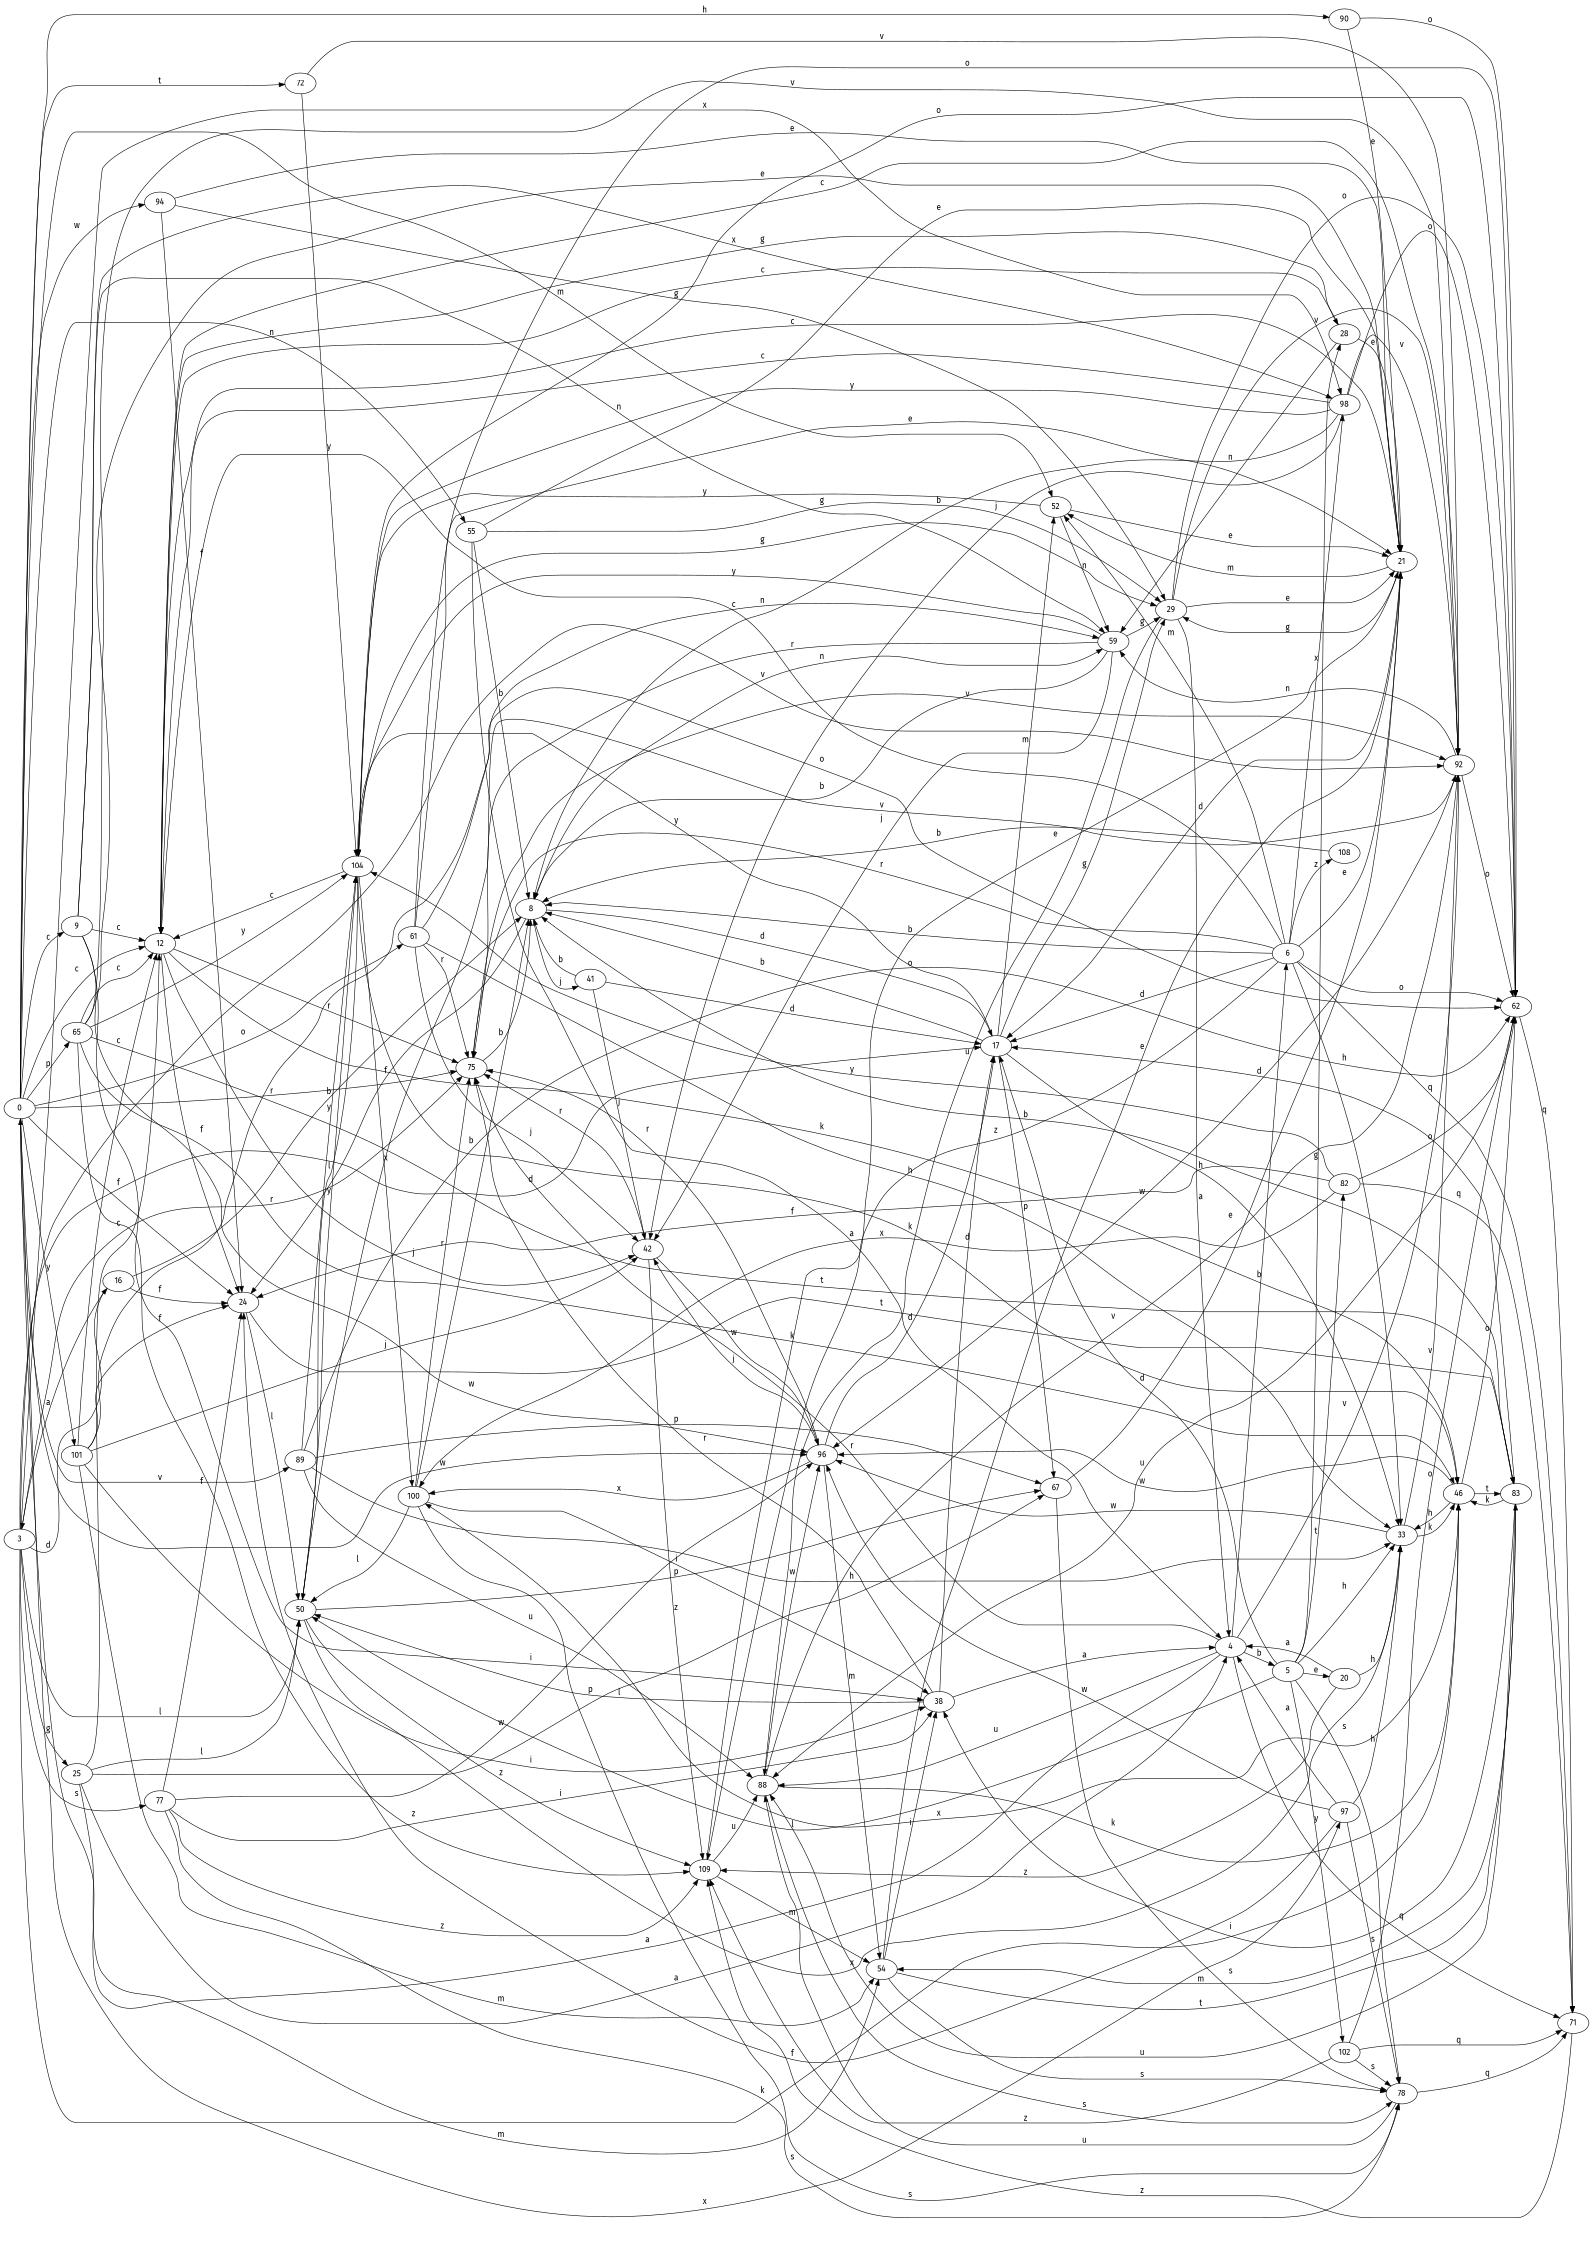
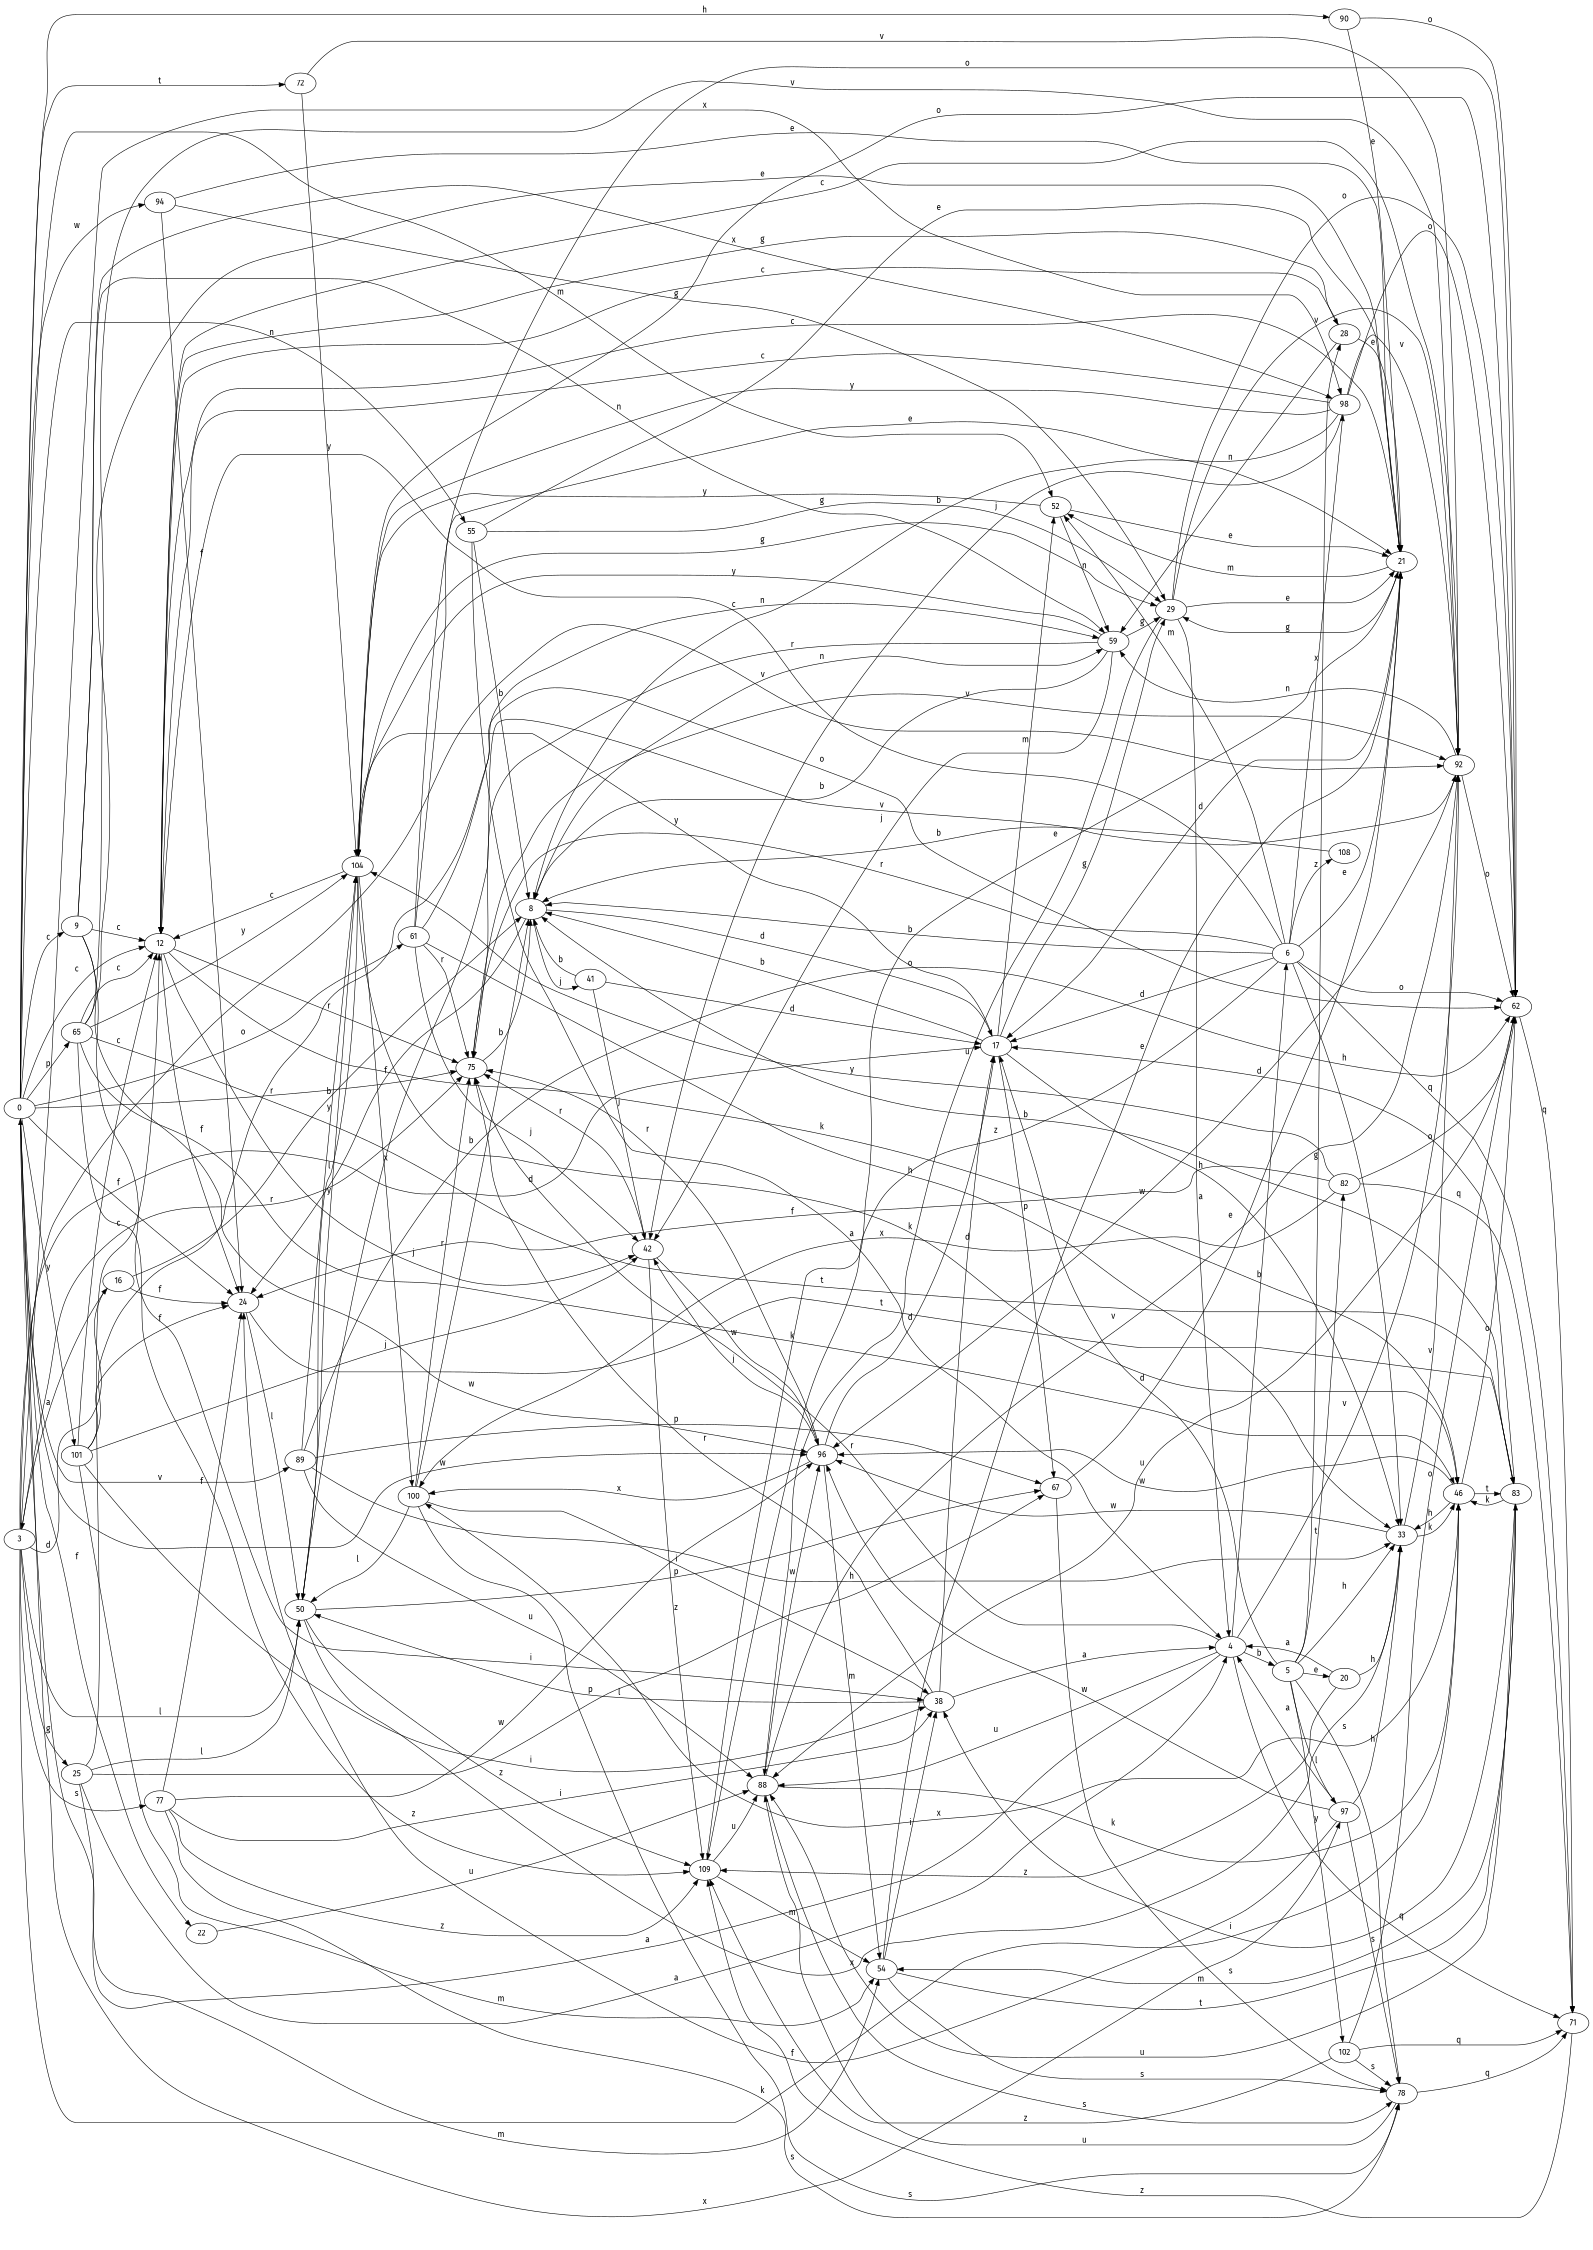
(786, 1829) -> (1315, 1765)
none -> (202, 1933)
